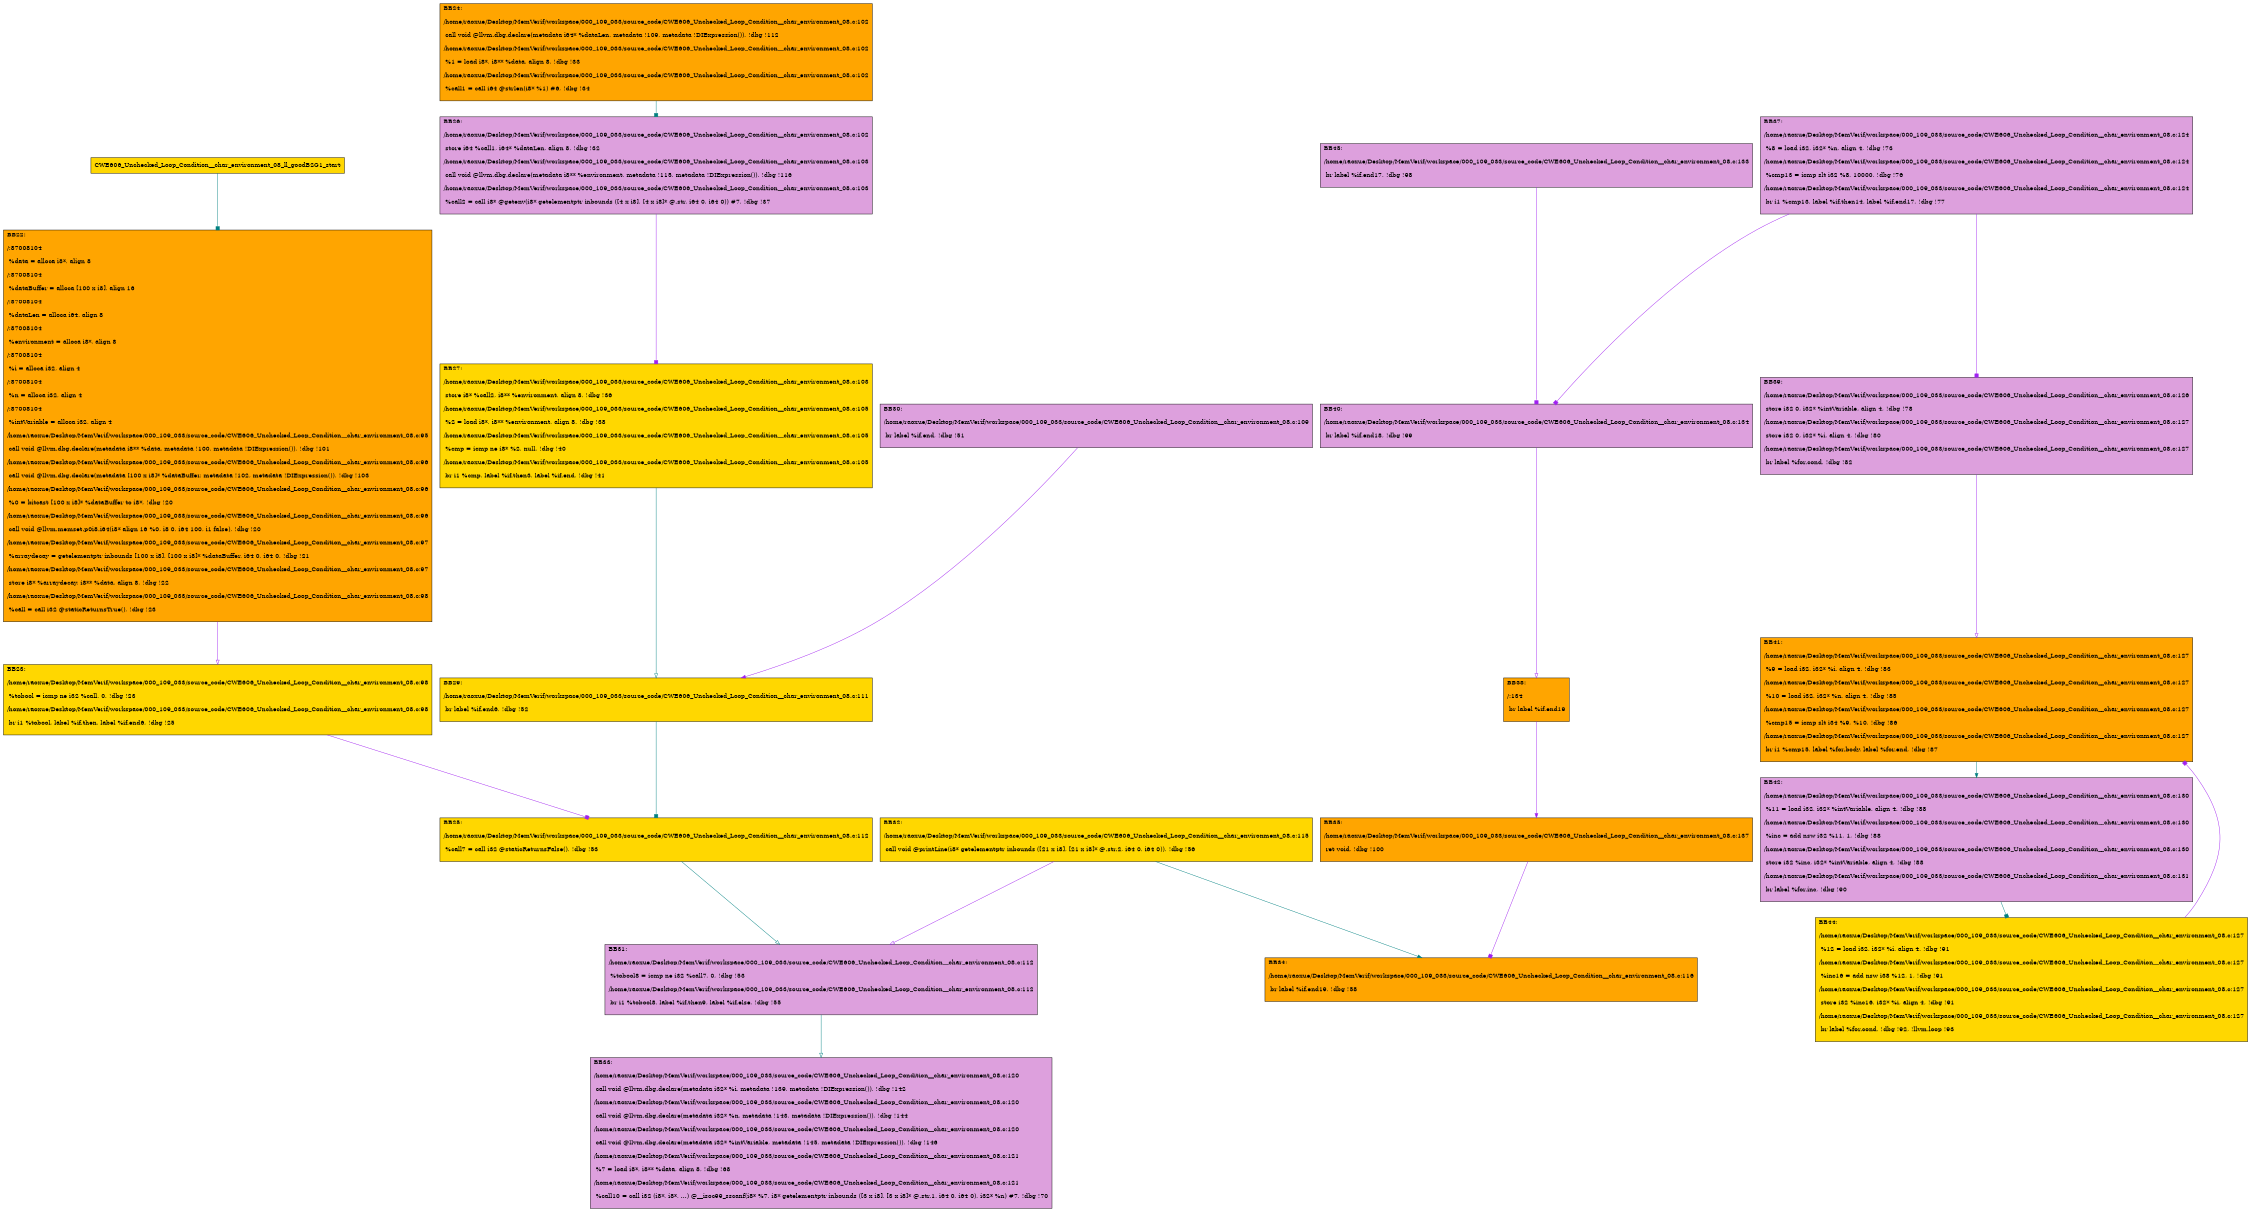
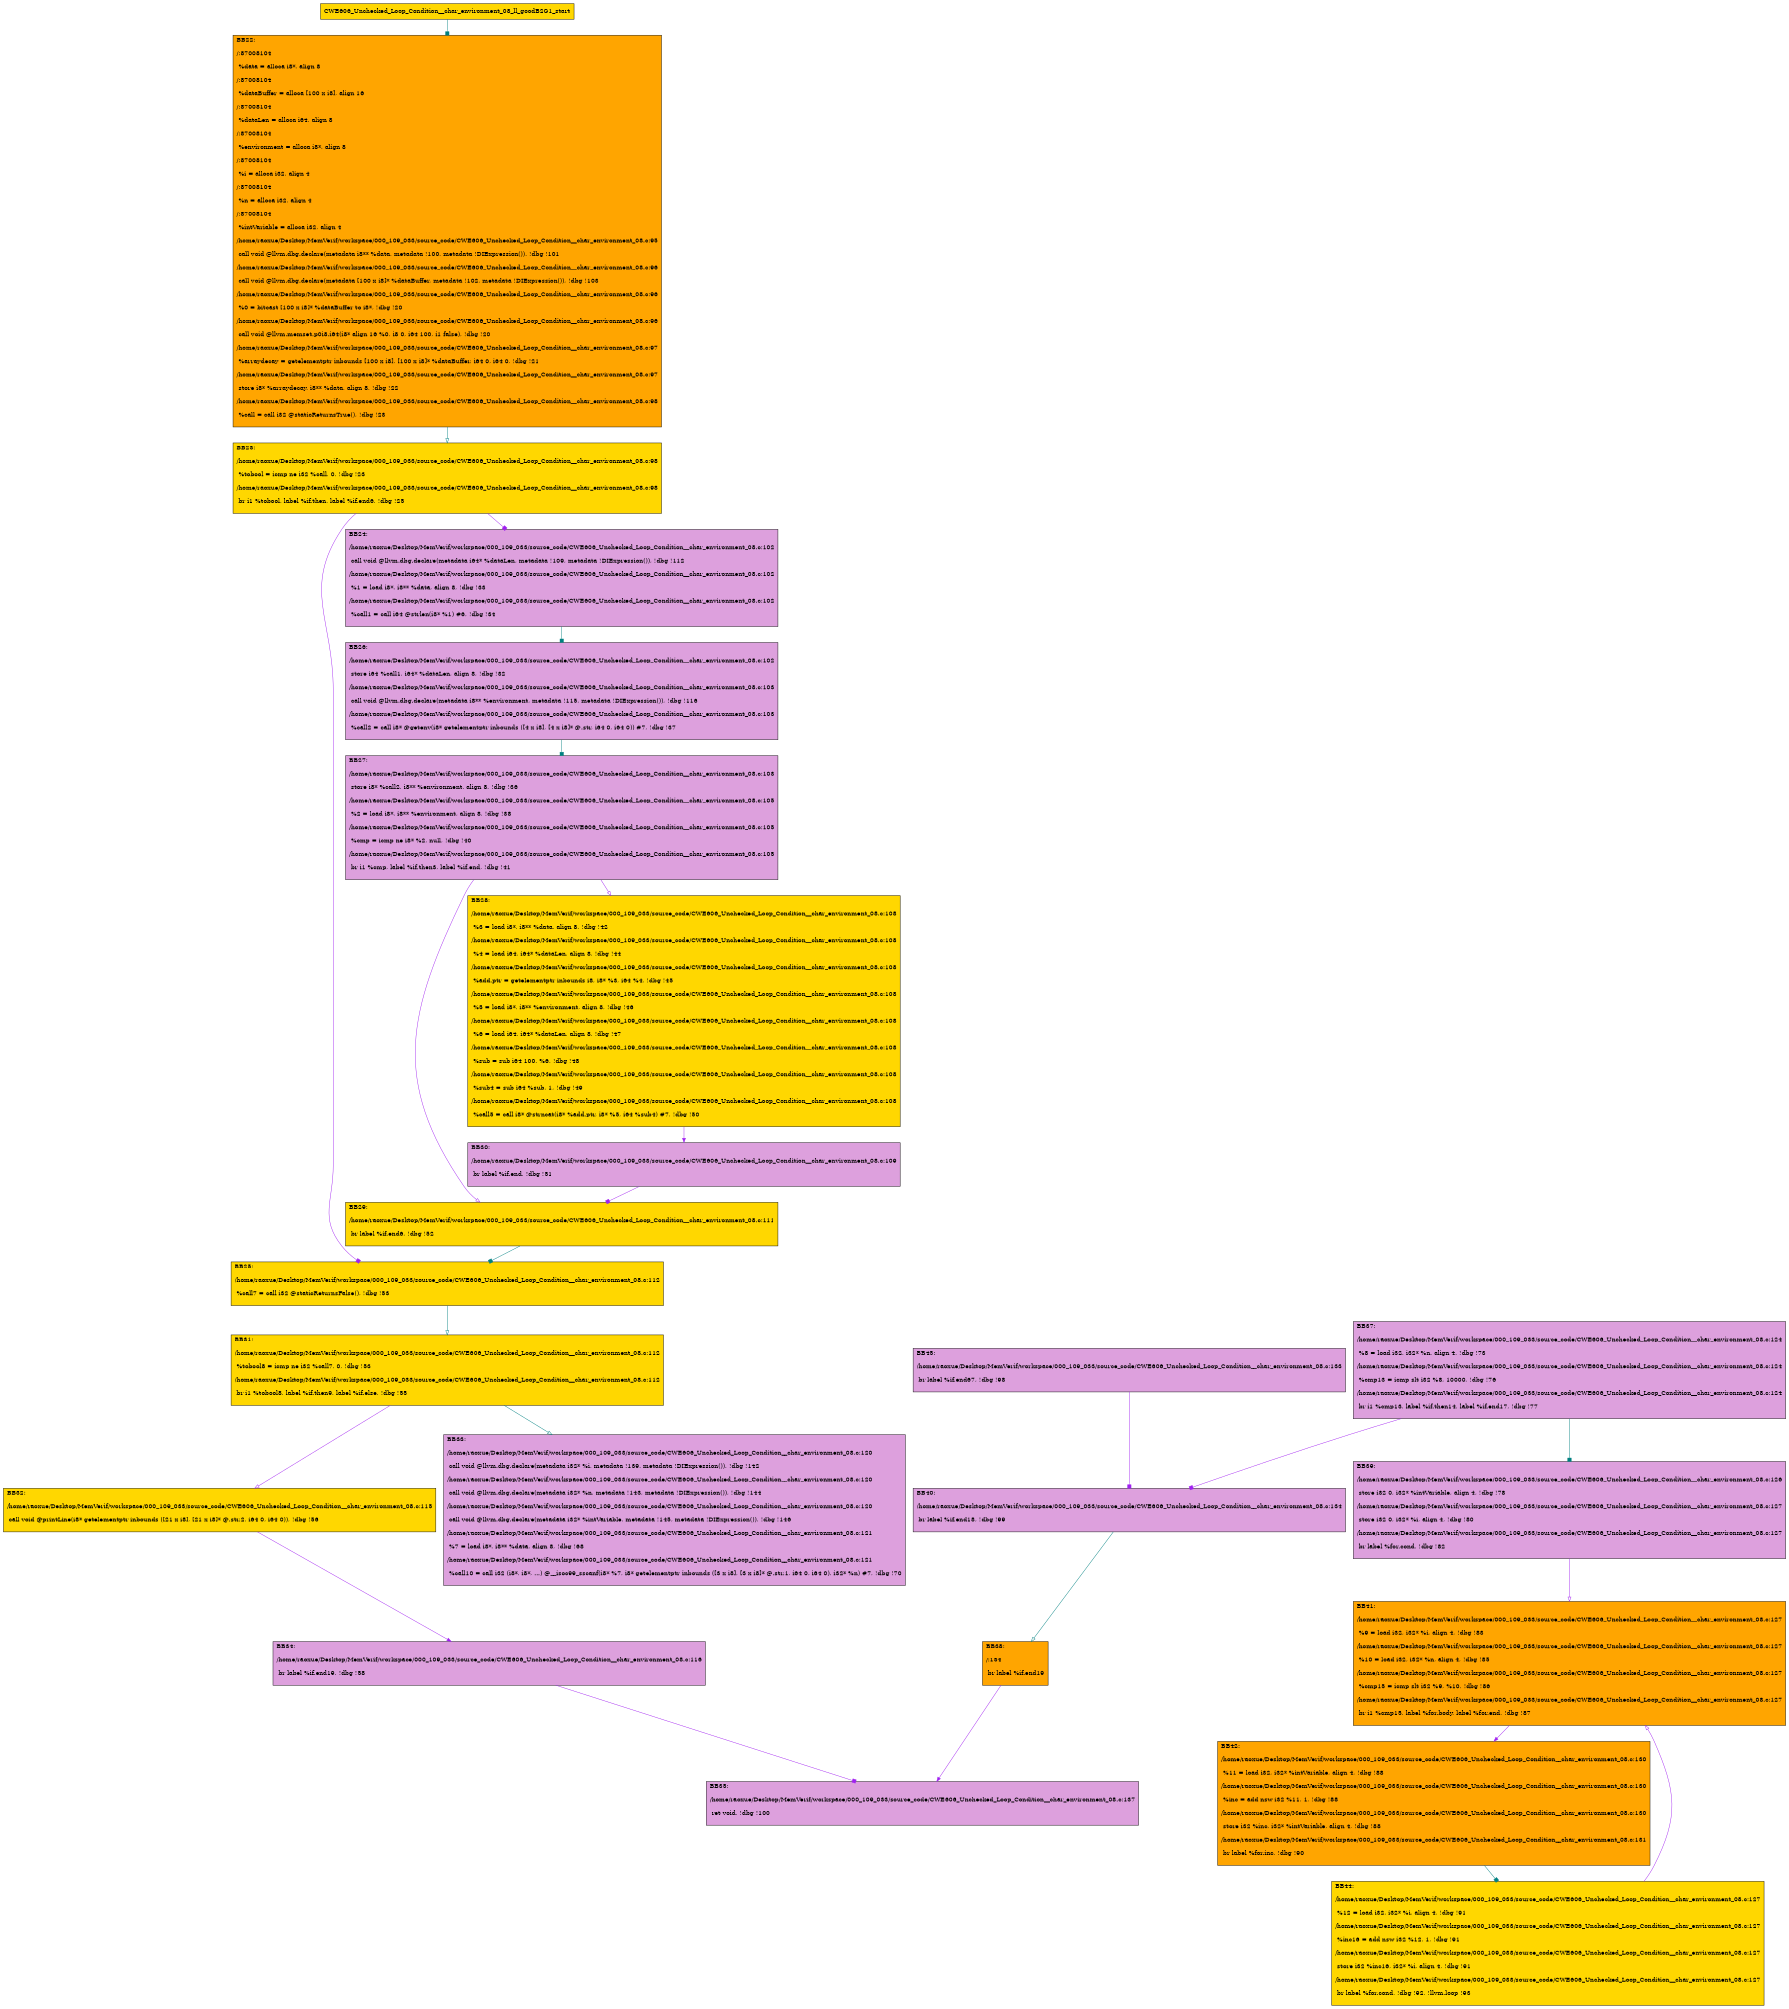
(656, 52) -> (562, 578)
(1368, 175) -> (961, 1380)
(656, 287) -> (562, 746)
(1977, 293) -> (1569, 1438)
(656, 426) -> (562, 818)
none -> (495, 520)
(1536, 561) -> (1074, 1585)
(656, 581) -> (416, 1042)
(928, 587) -> (625, 1193)
(218, 641) -> (447, 433)
(1831, 723) -> (1424, 1687)
(1977, 768) -> (1503, 1732)
(1536, 840) -> (922, 1803)
(1977, 840) -> (1434, 1803)
(2220, 841) -> (1672, 1806)
(974, 902) -> (324, 1446)
(1510, 908) -> (704, 1733)
(1287, 909) -> (352, 1586)
(1881, 976) -> (1398, 1940)
(821, 980) -> (447, 1370)
(1481, 980) -> (489, 1663)
none -> (684, 1011)
